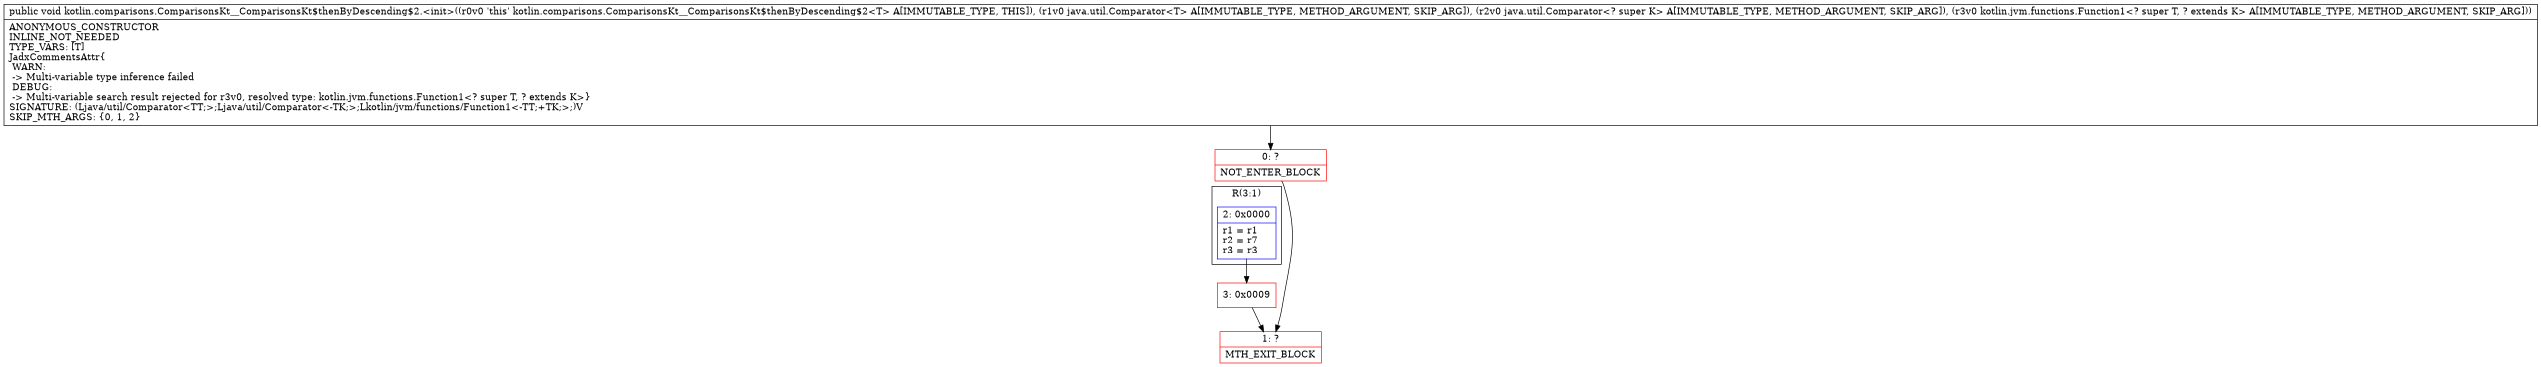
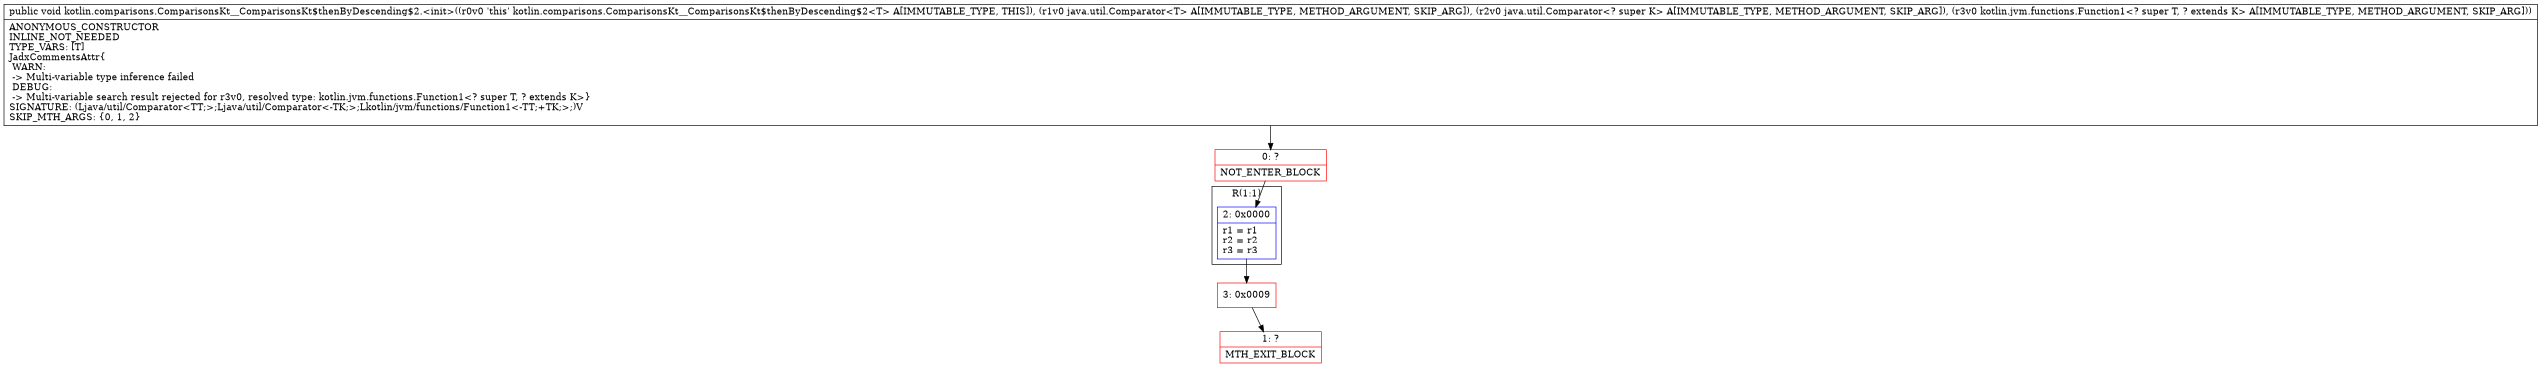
(1247, 194) -> (1247, 194)
(1240, 241) -> (1240, 241)
(1291, 253) -> (1262, 191)
